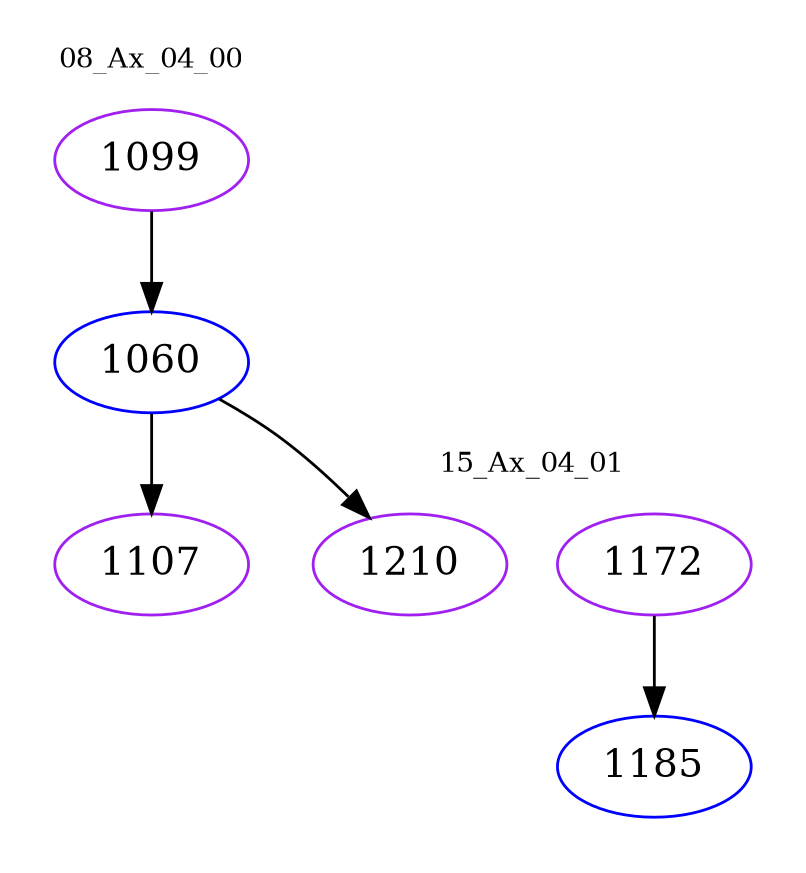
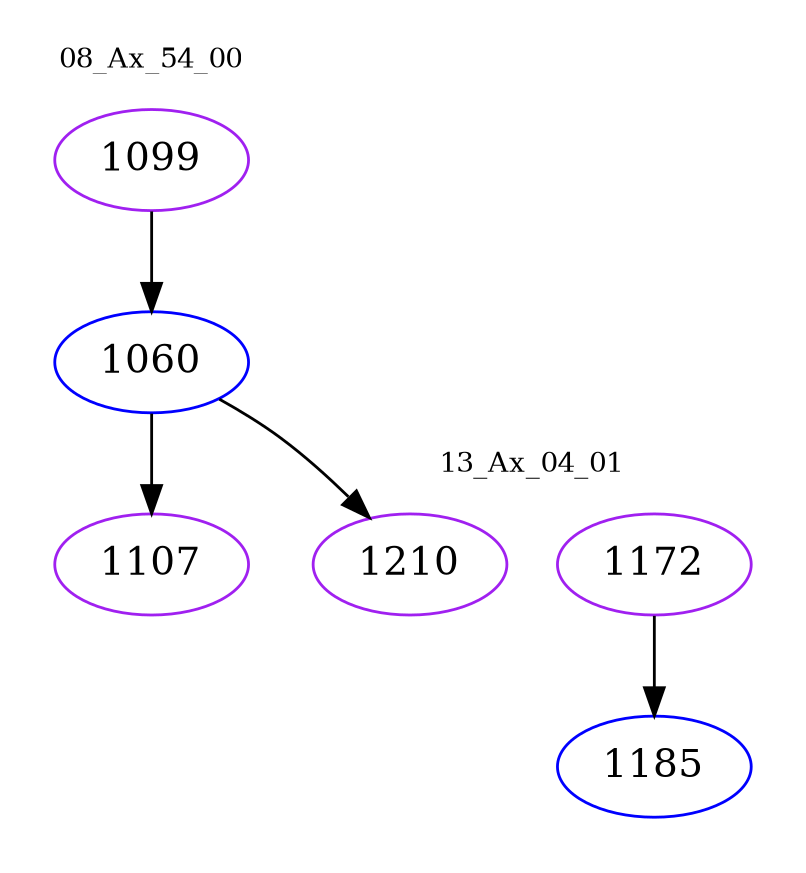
(152, 60) -> (152, 60)
(532, 465) -> (532, 465)
